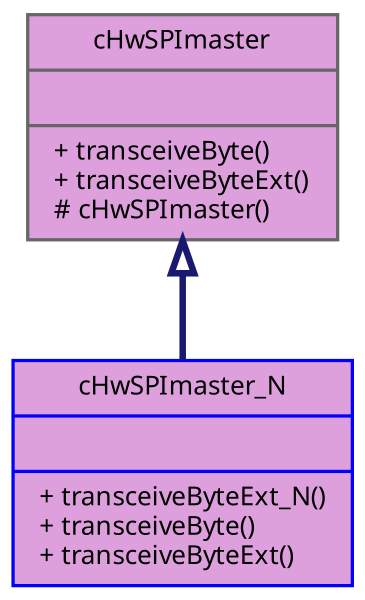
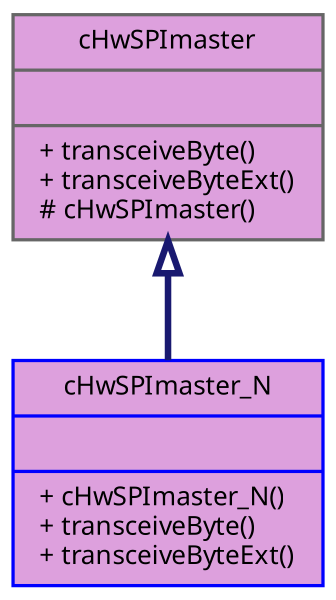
(183, 498) -> (163, 498)
